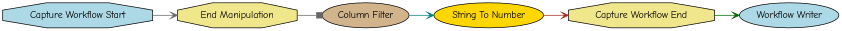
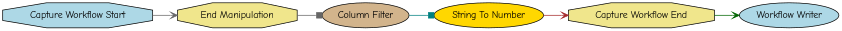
(418, 15) -> (418, 15)
